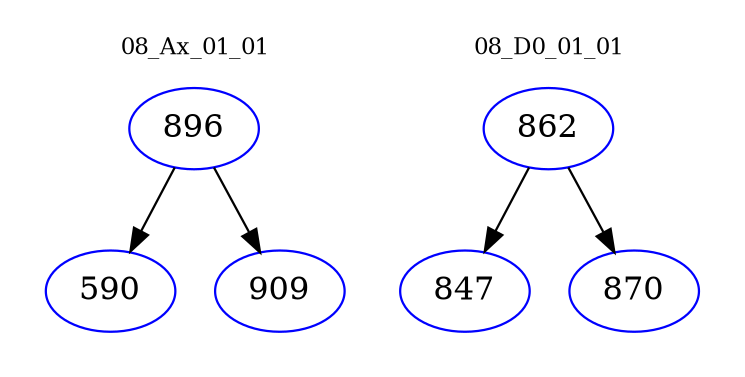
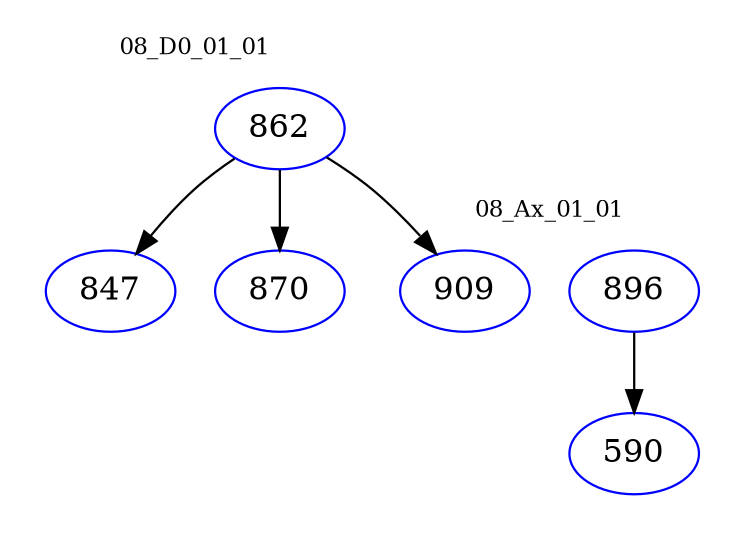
(231, 200) -> (397, 212)
